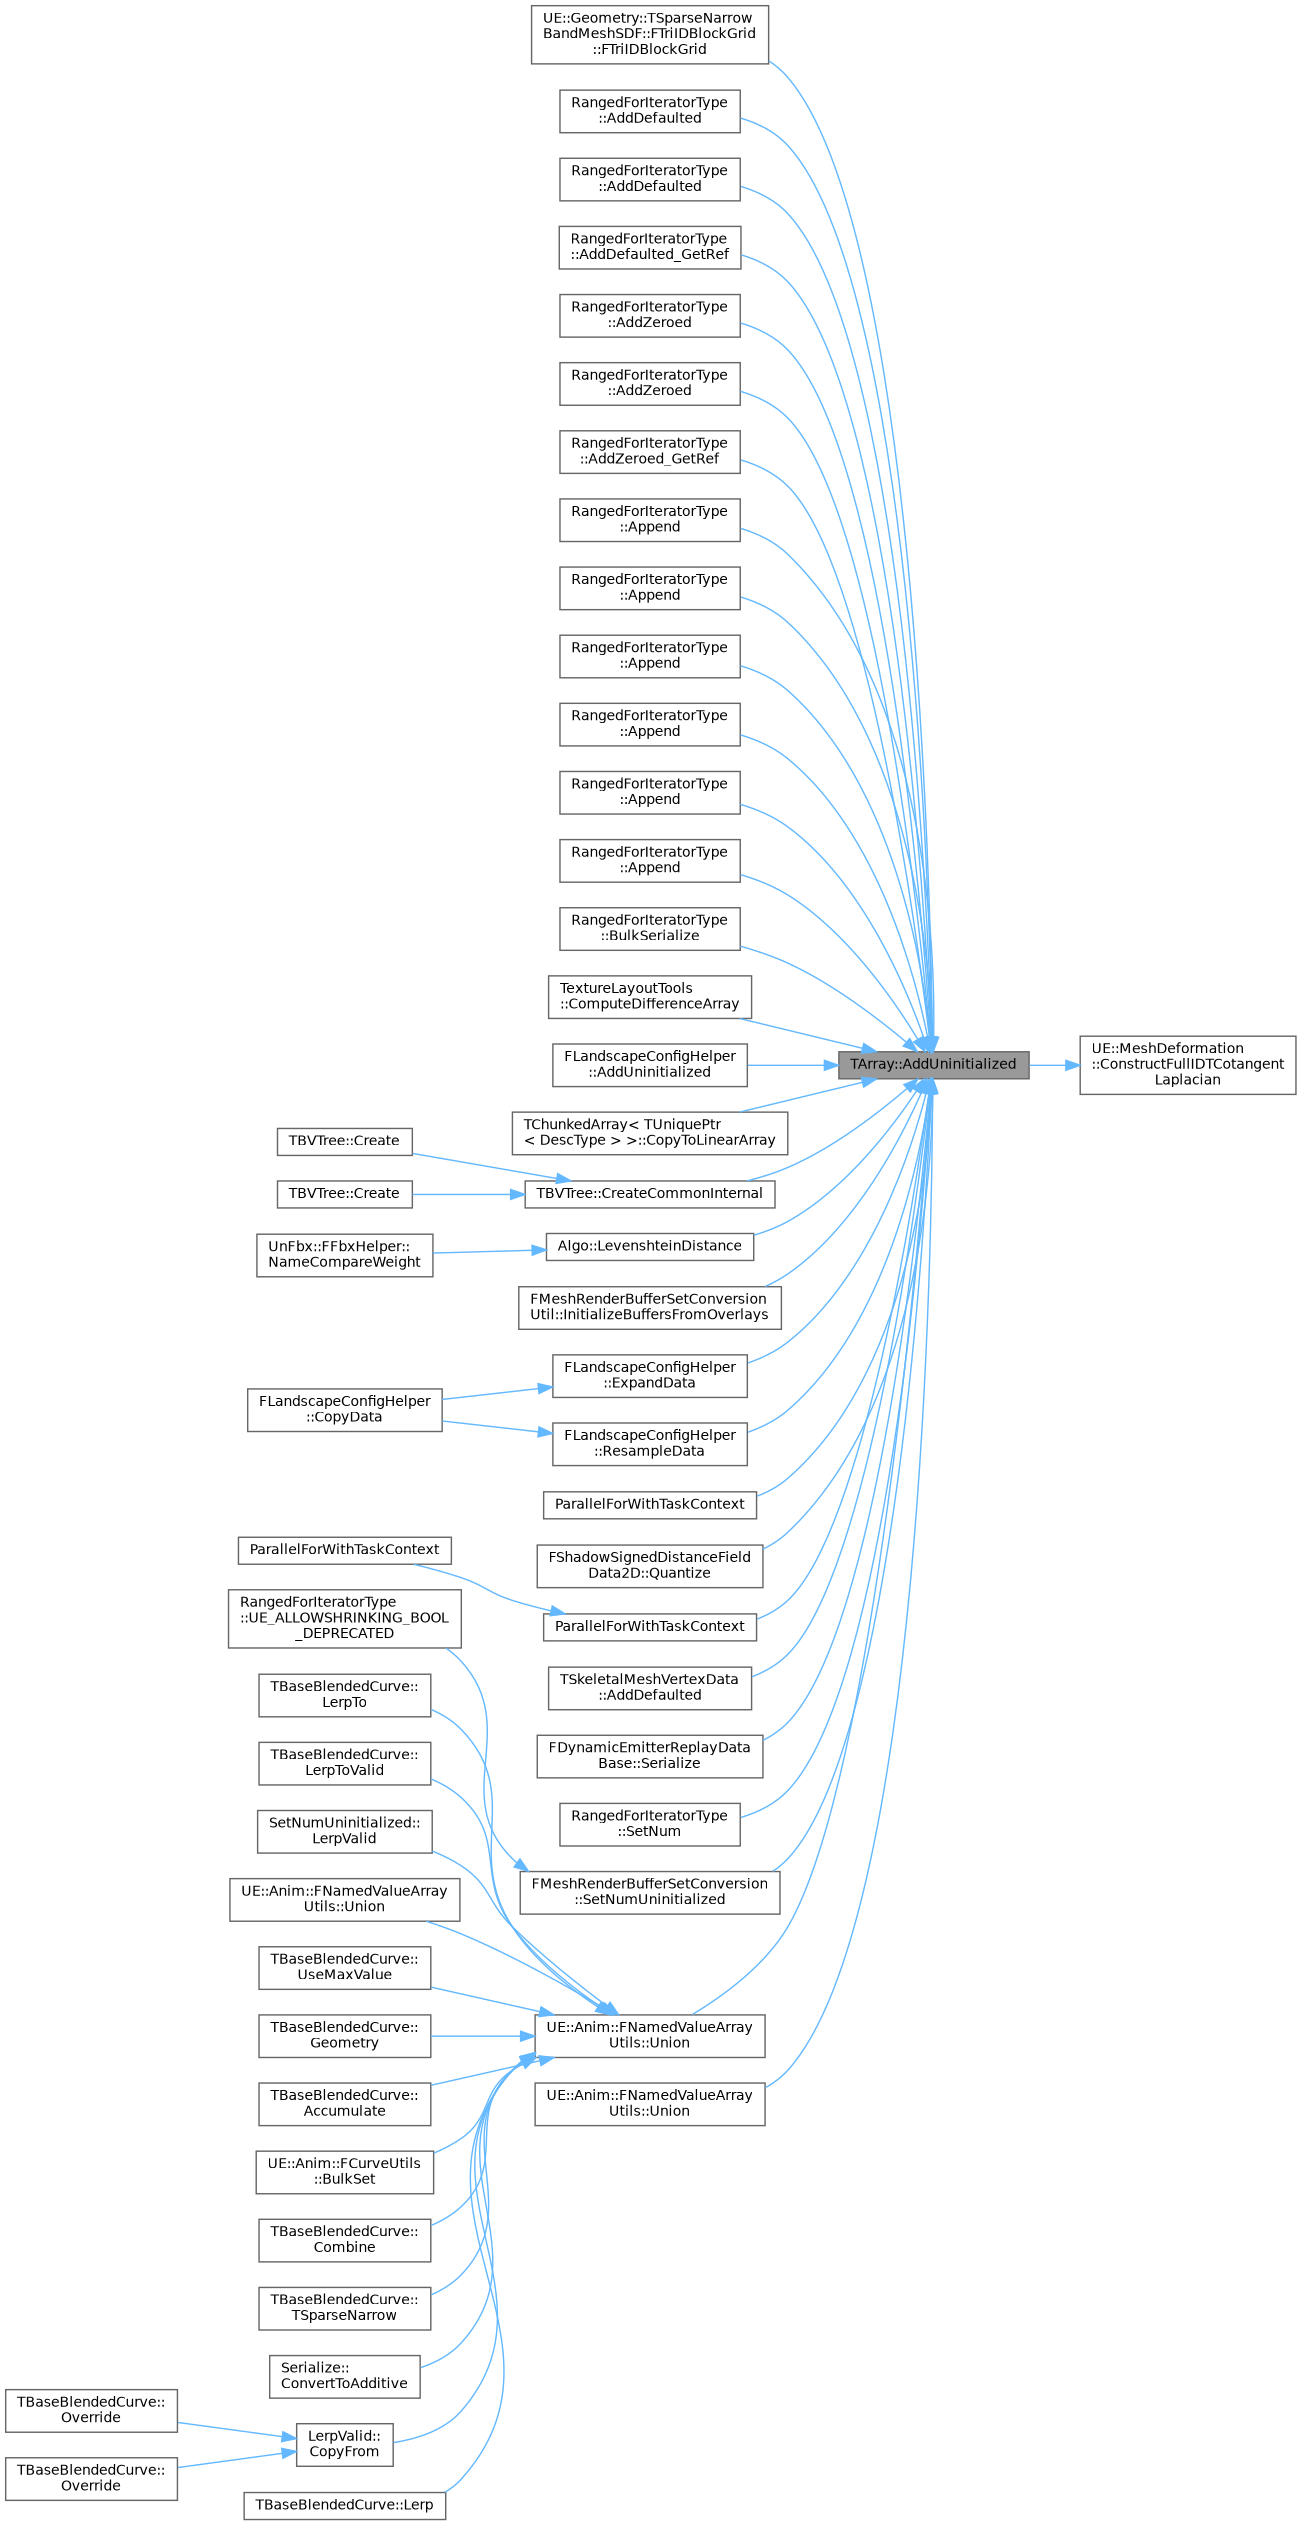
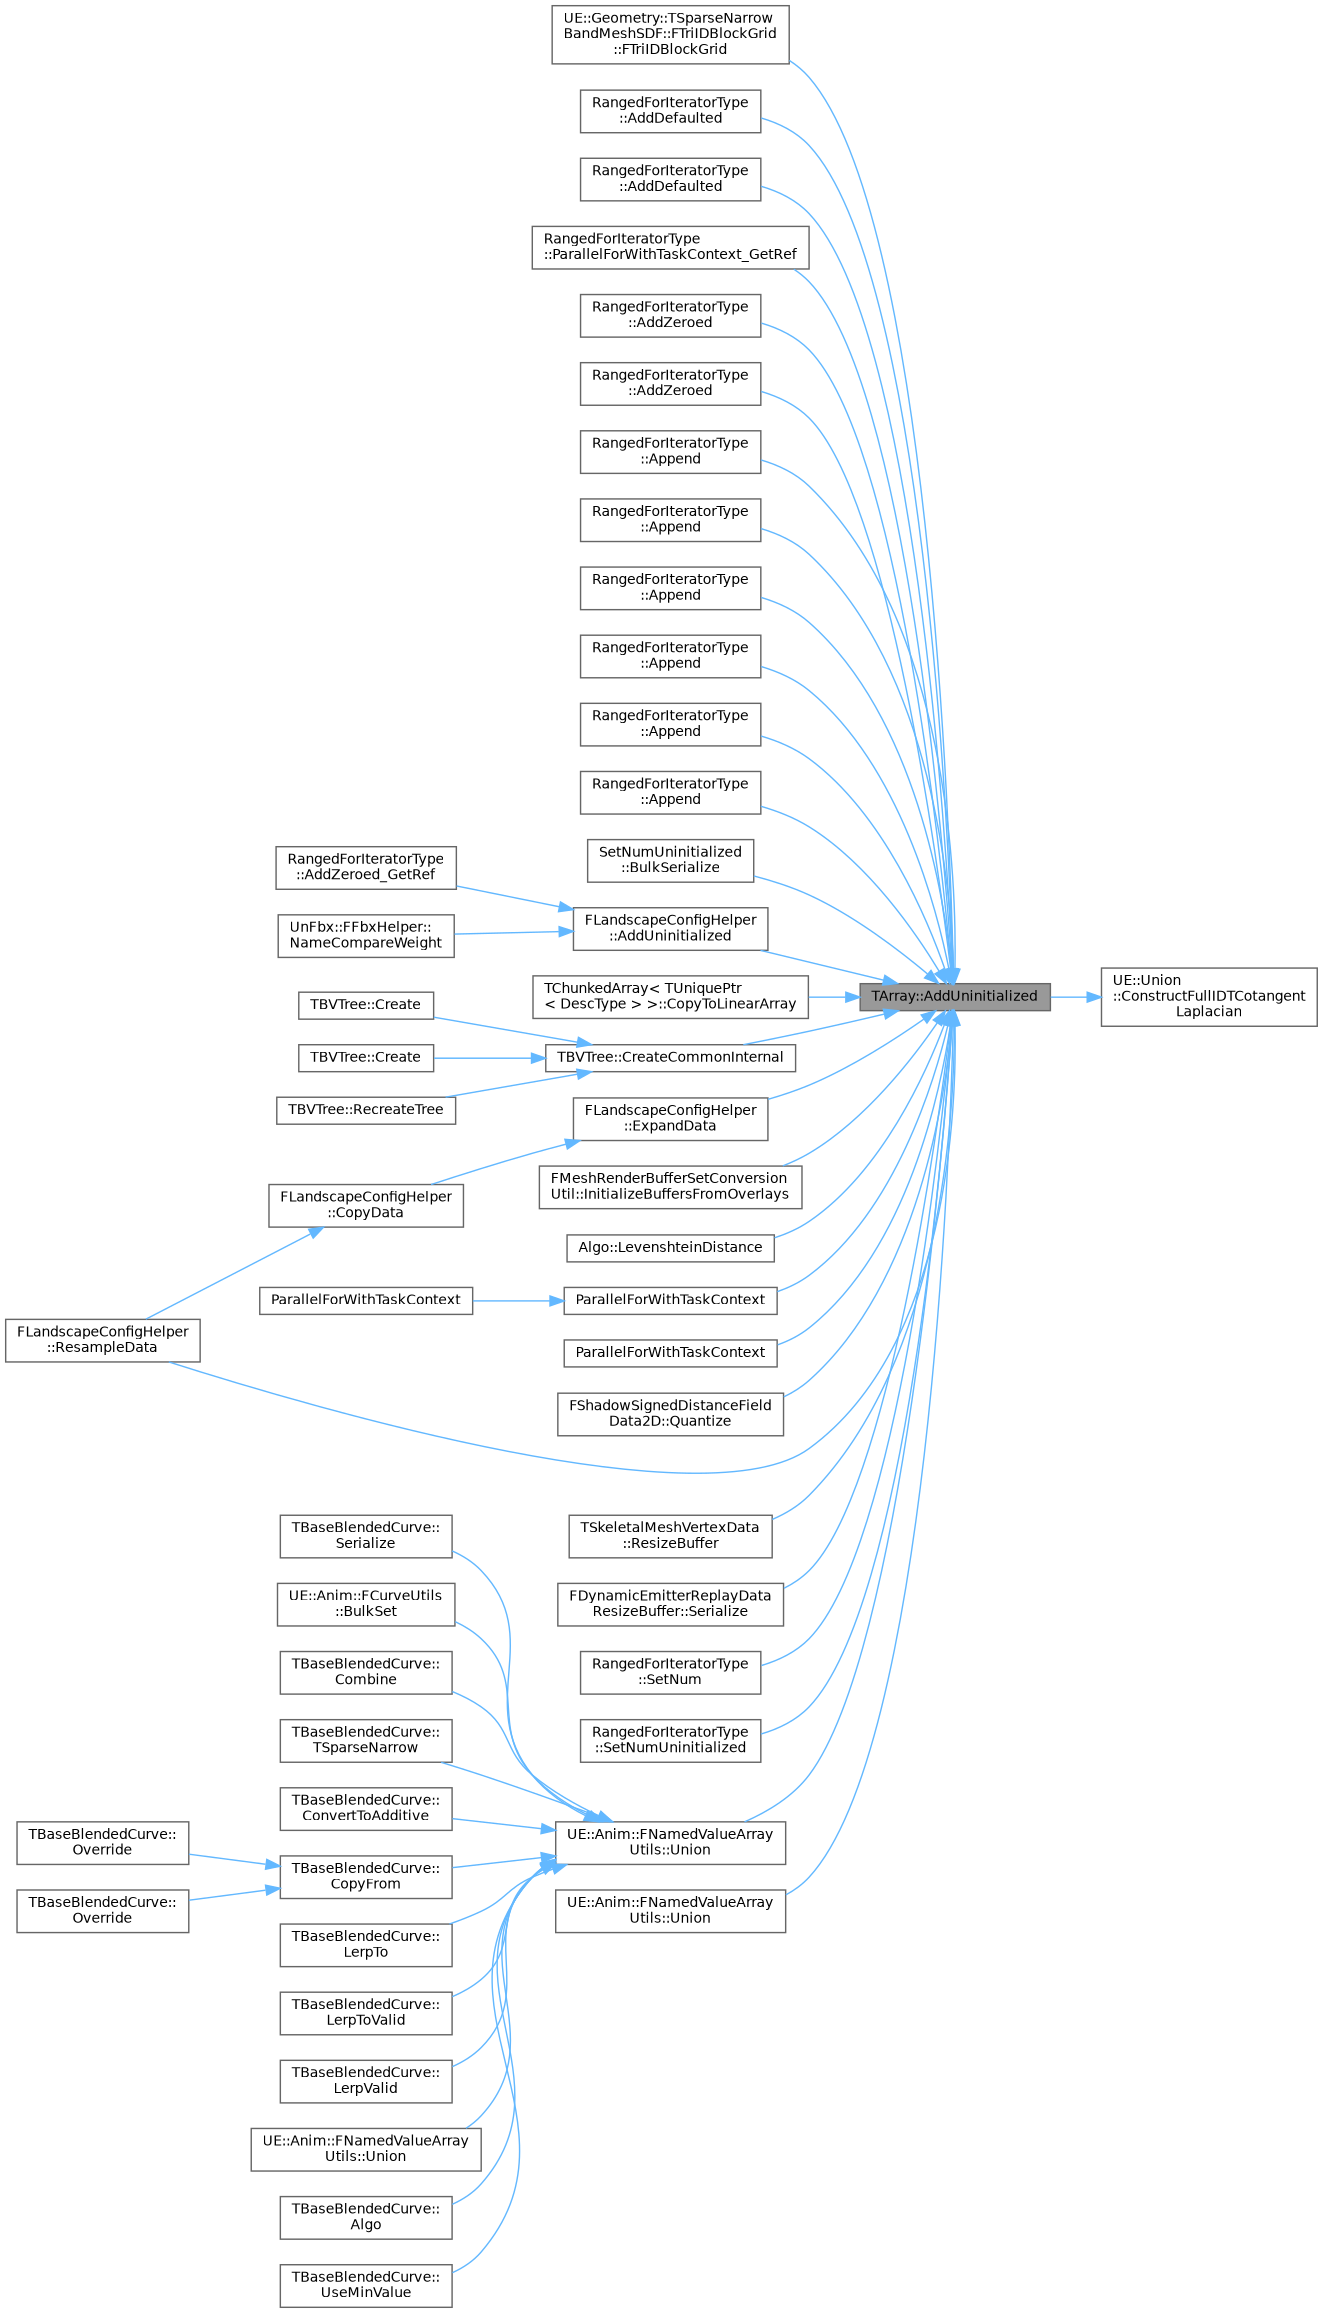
(650, 248) -> (671, 248)
(878, 727) -> (508, 896)
(650, 929) -> (671, 861)
(650, 997) -> none
(1188, 1065) -> (1209, 997)
none -> (366, 1111)
(482, 1252) -> (507, 933)
(490, 1426) -> (228, 1277)
(345, 1619) -> none
(650, 1688) -> (671, 1537)
(650, 1757) -> (671, 1605)
(345, 1832) -> (366, 2082)
(650, 1893) -> (671, 1741)
(345, 1968) -> (366, 2218)
(345, 2036) -> (366, 2286)
(345, 2104) -> (366, 1537)
(345, 2377) -> (366, 1809)
(345, 2445) -> (366, 1877)
(345, 2506) -> none
